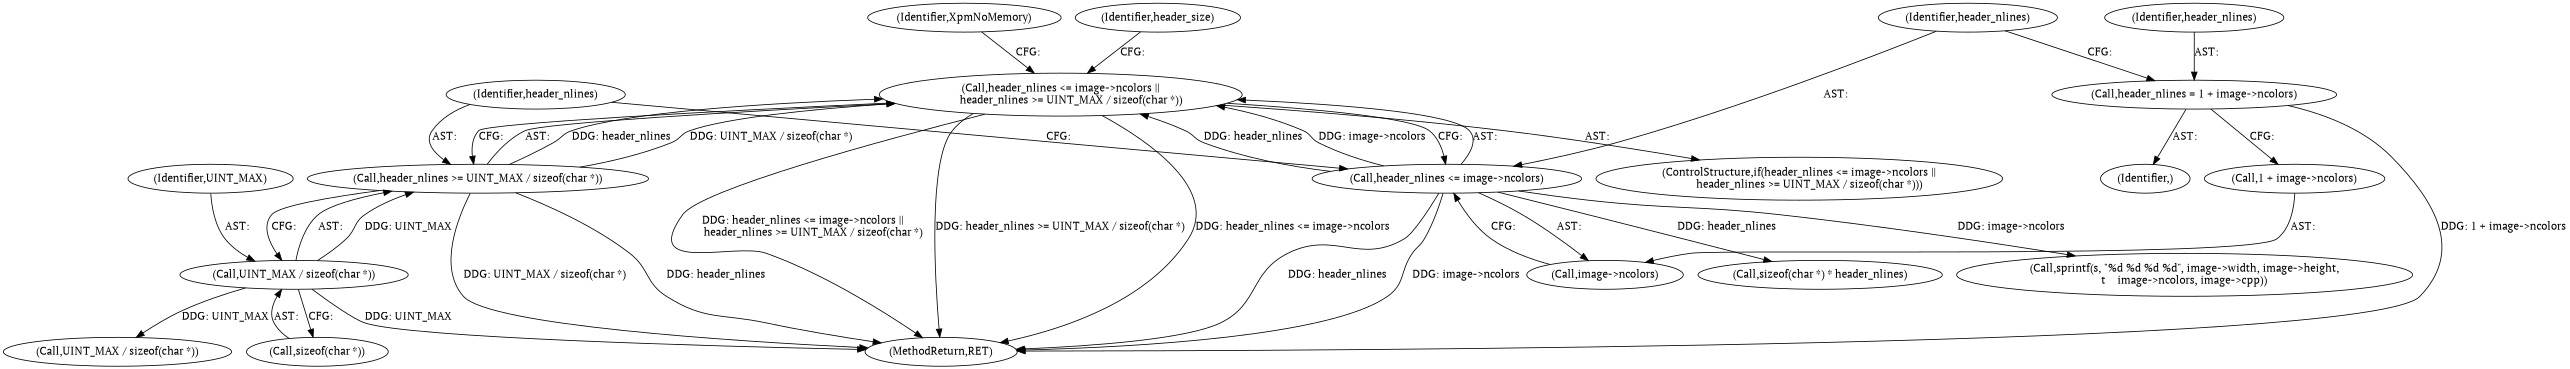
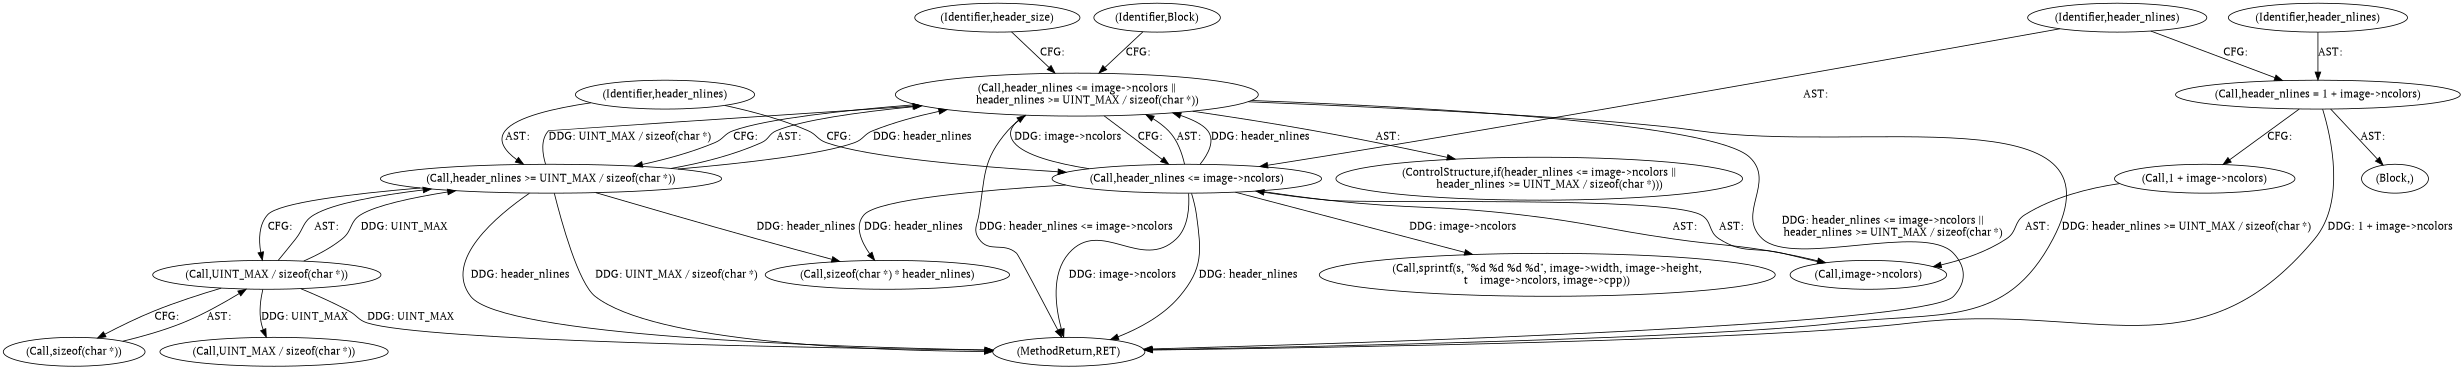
(964, 18) -> (1157, 18)
(211, 179) -> none
(2145, 179) -> (2395, 179)
none -> (714, 227)
(1505, 227) -> (1733, 227)
